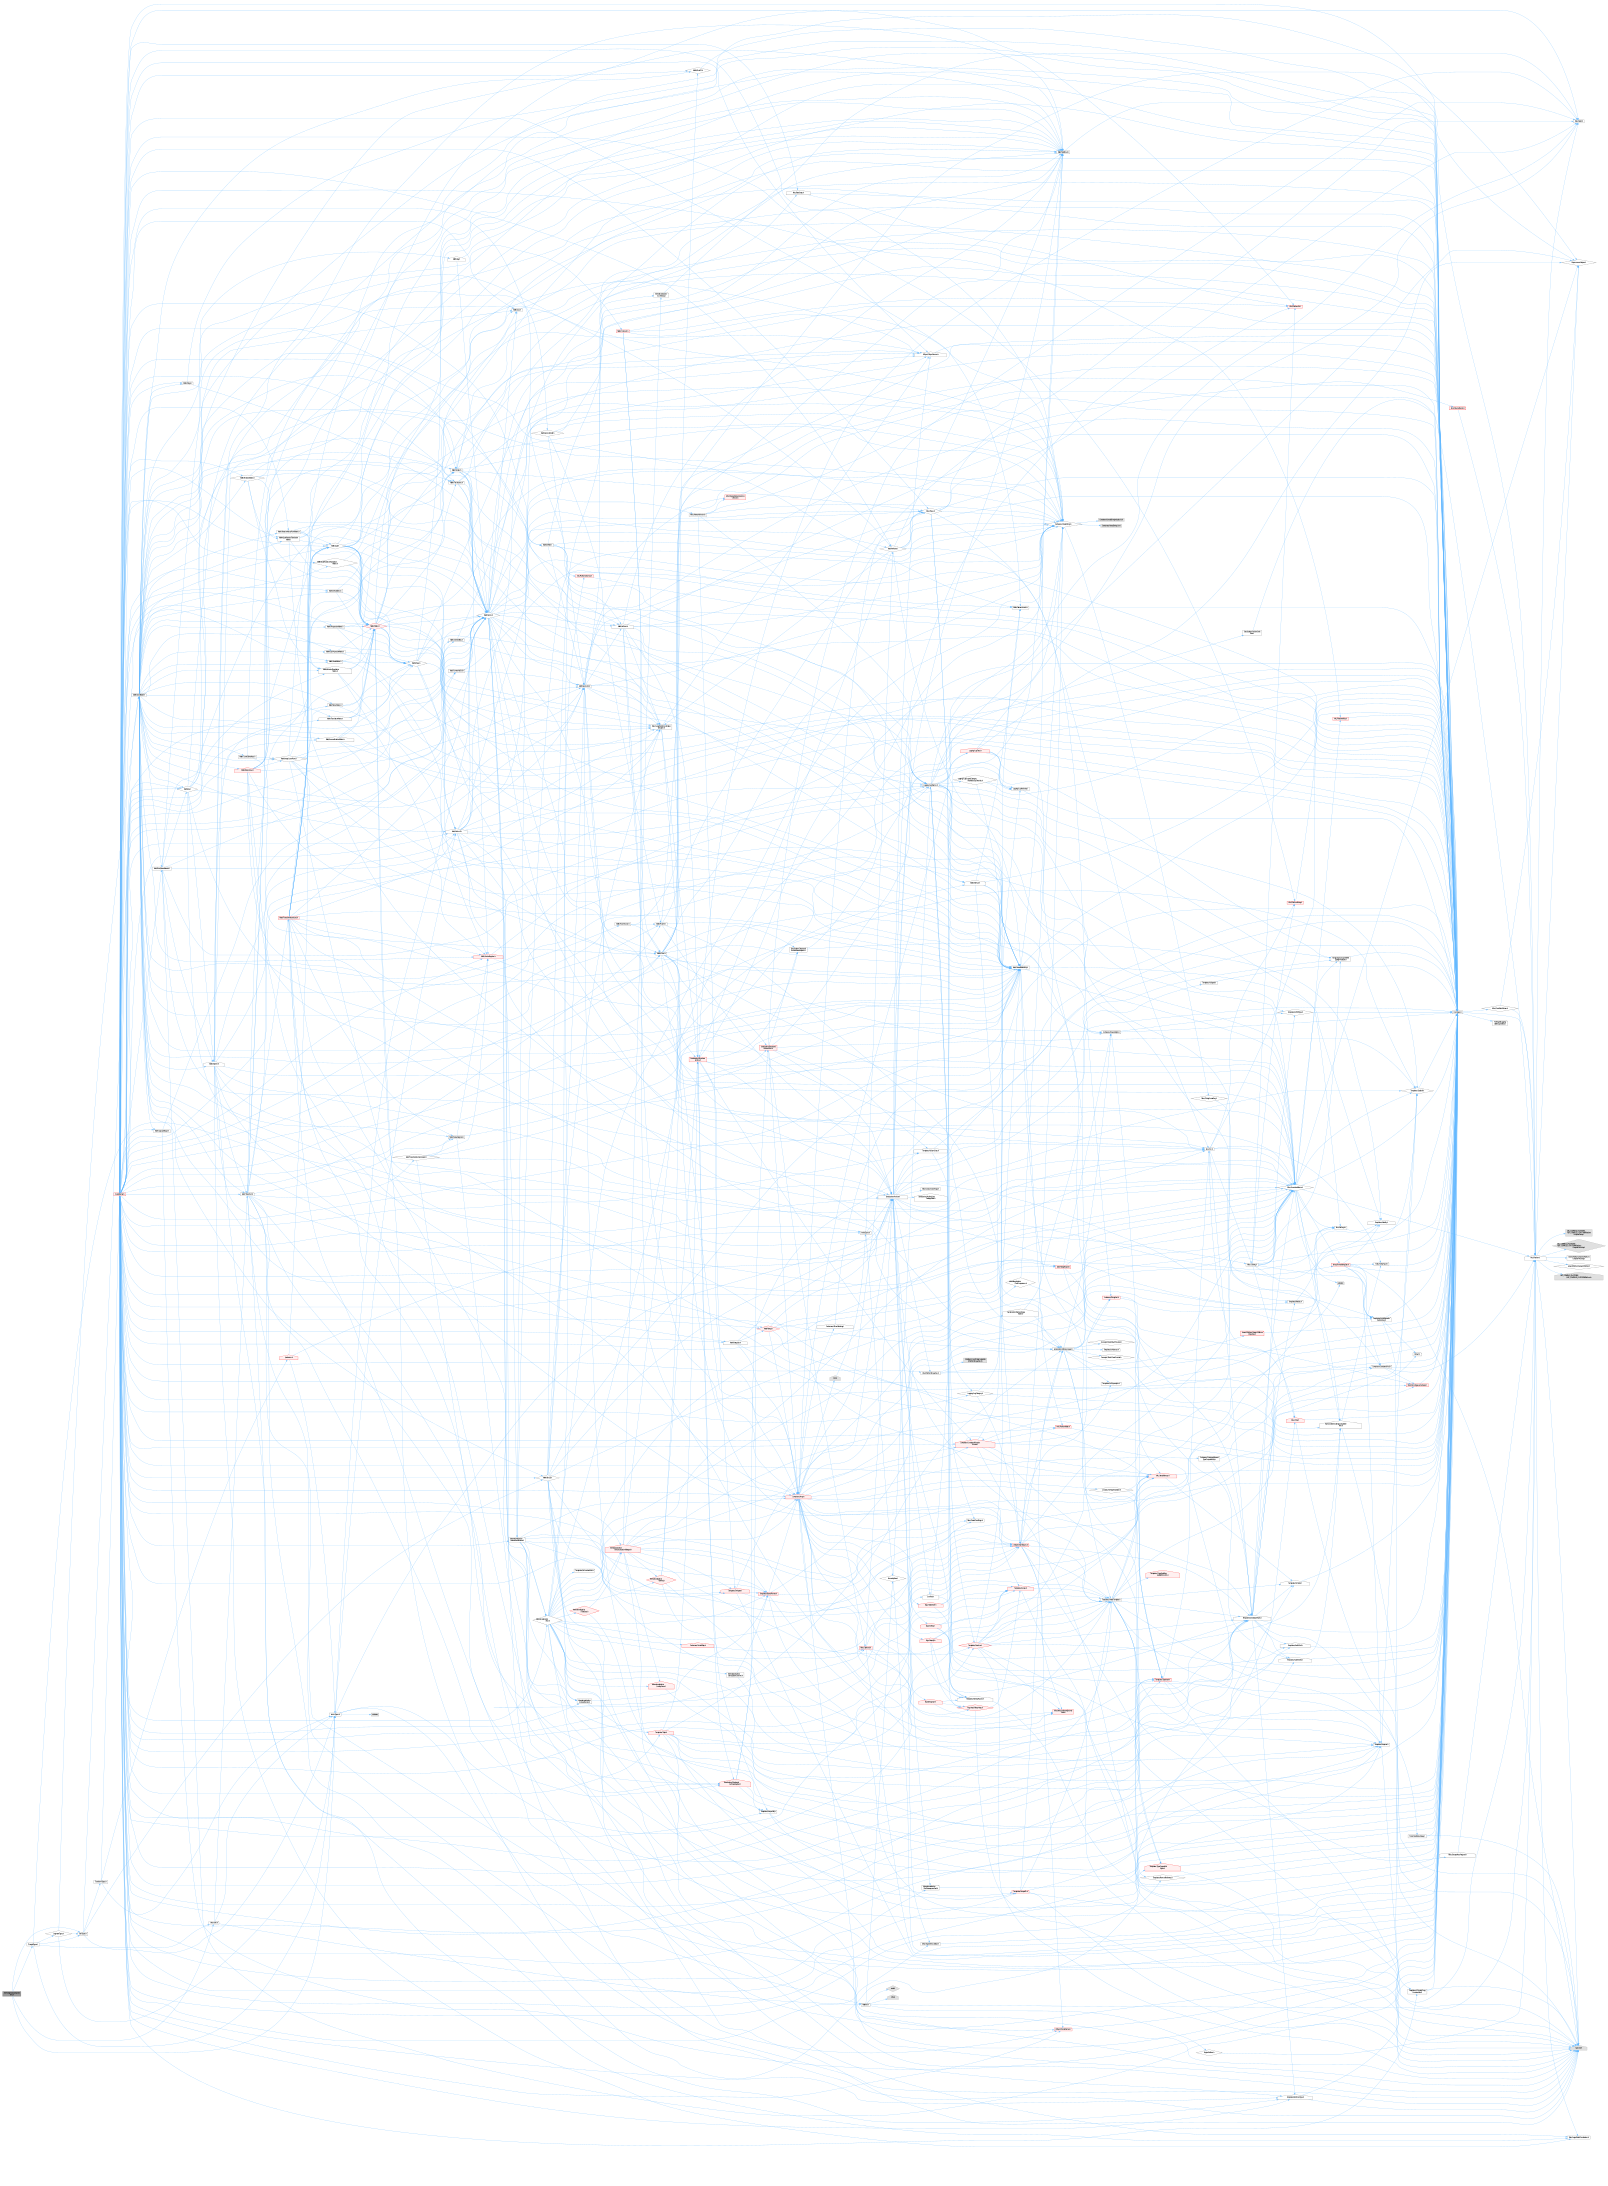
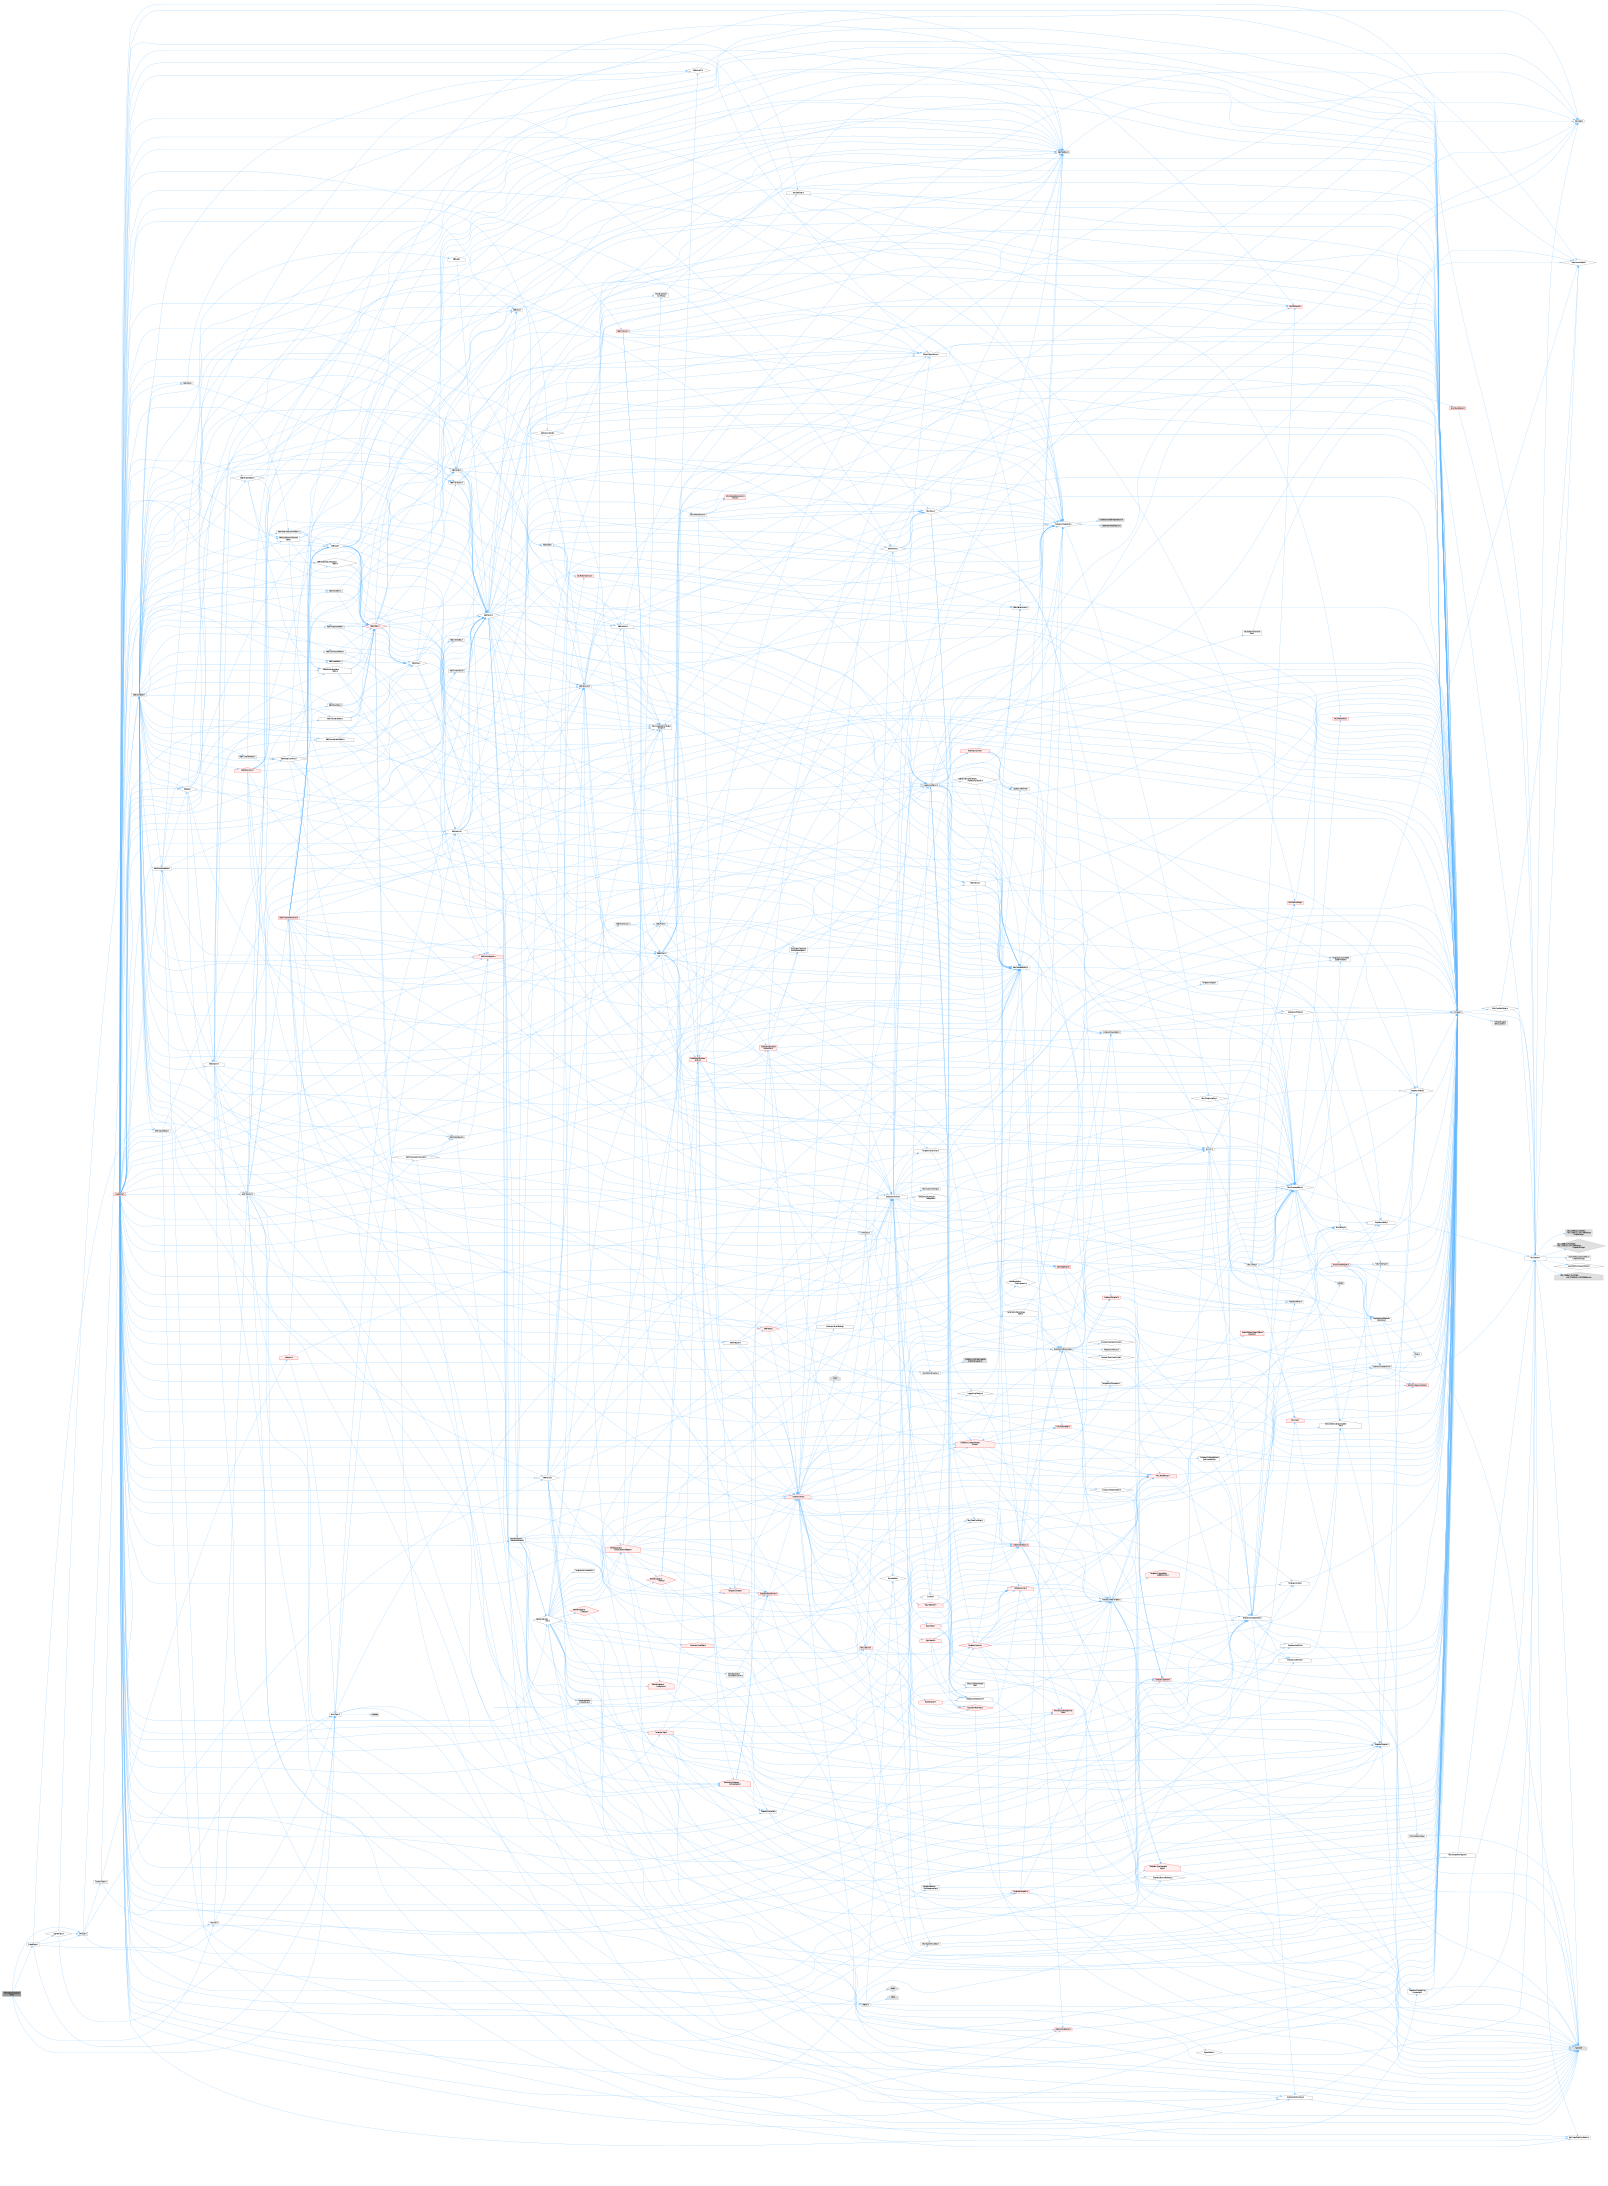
(975, 751) -> (975, 751)
(1308, 1070) -> (1325, 1219)
none -> (975, 1685)
